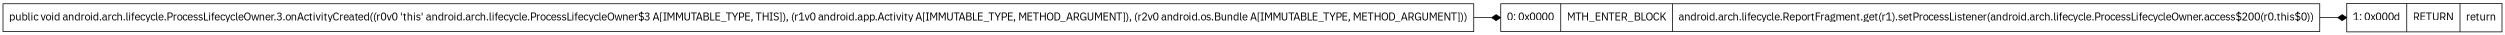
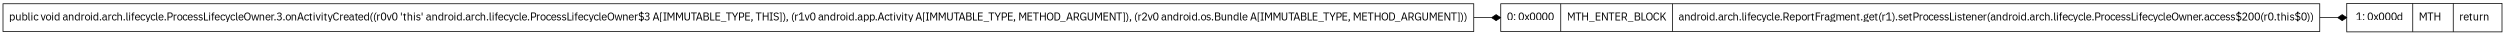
(2433, 17) -> (2430, 17)
